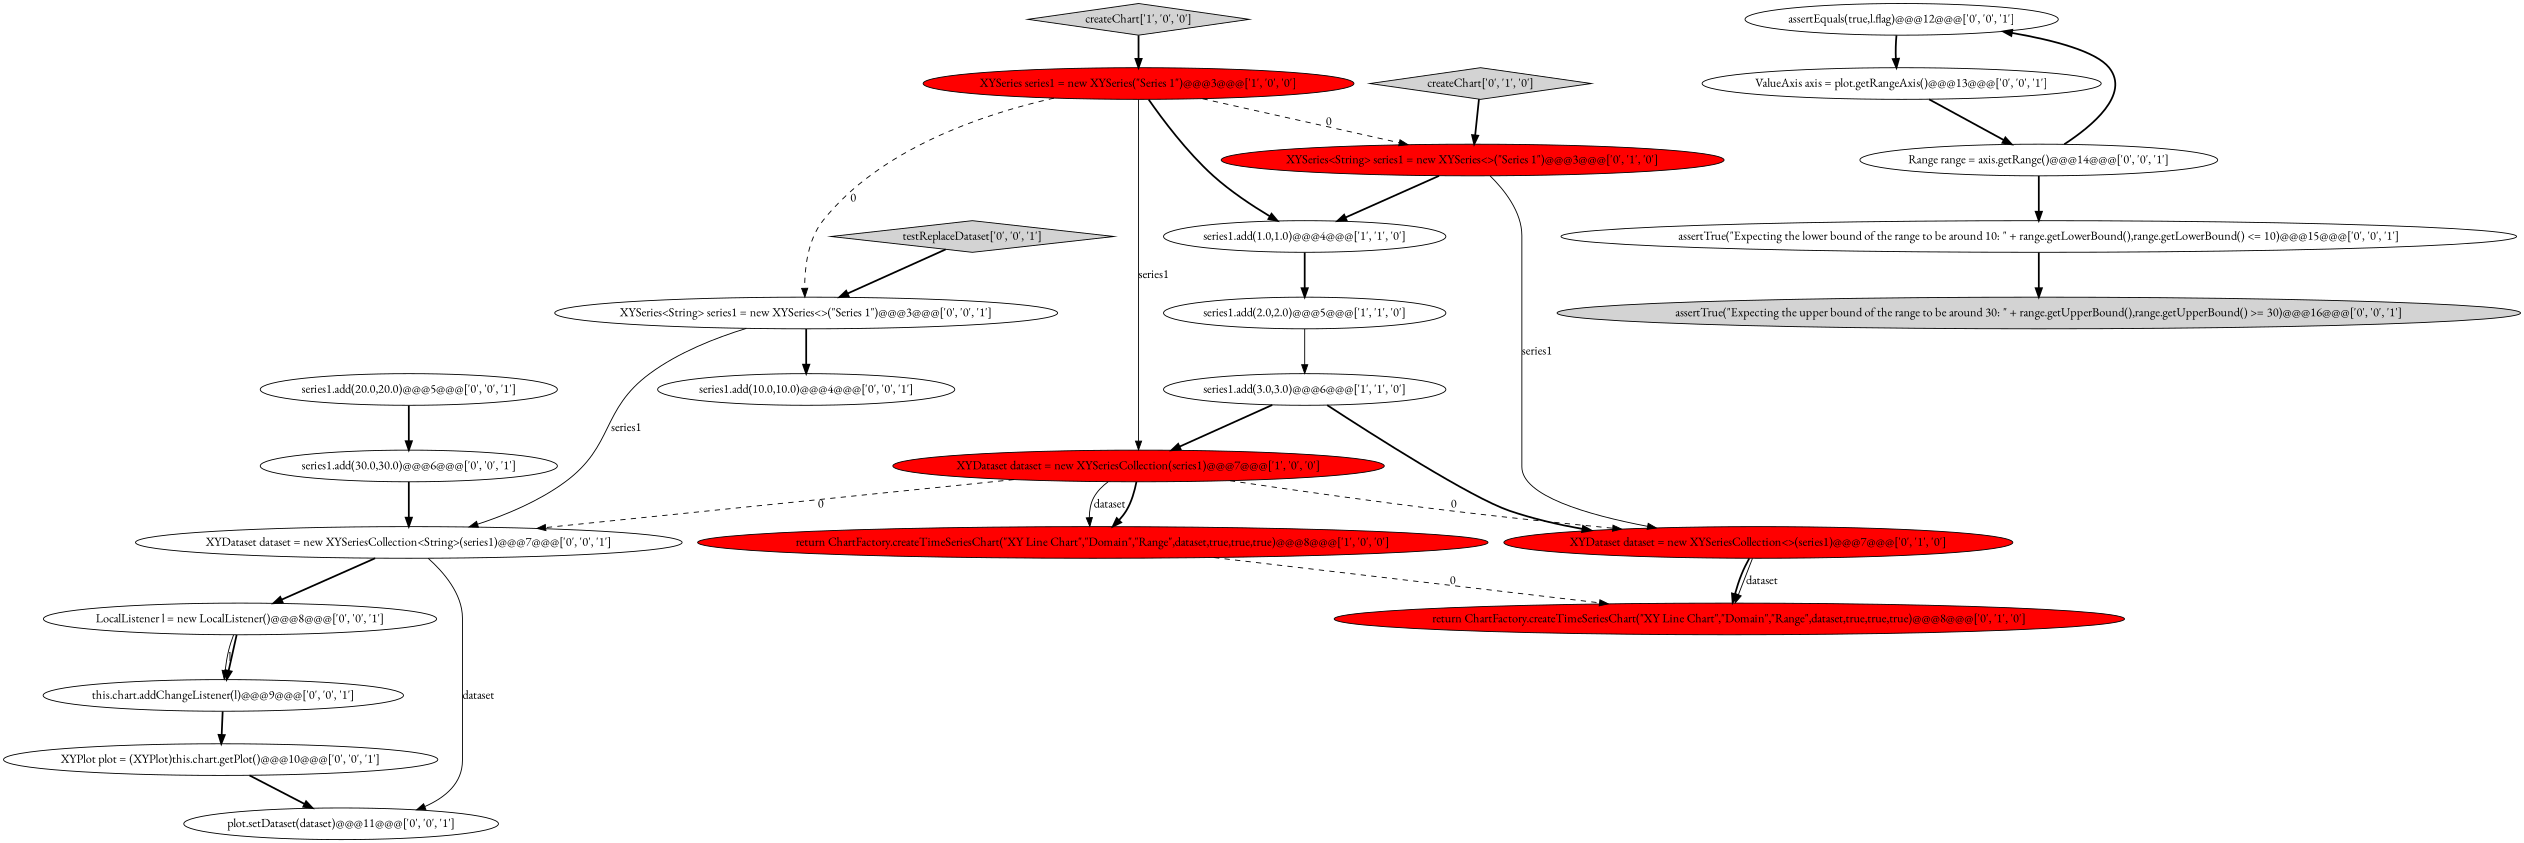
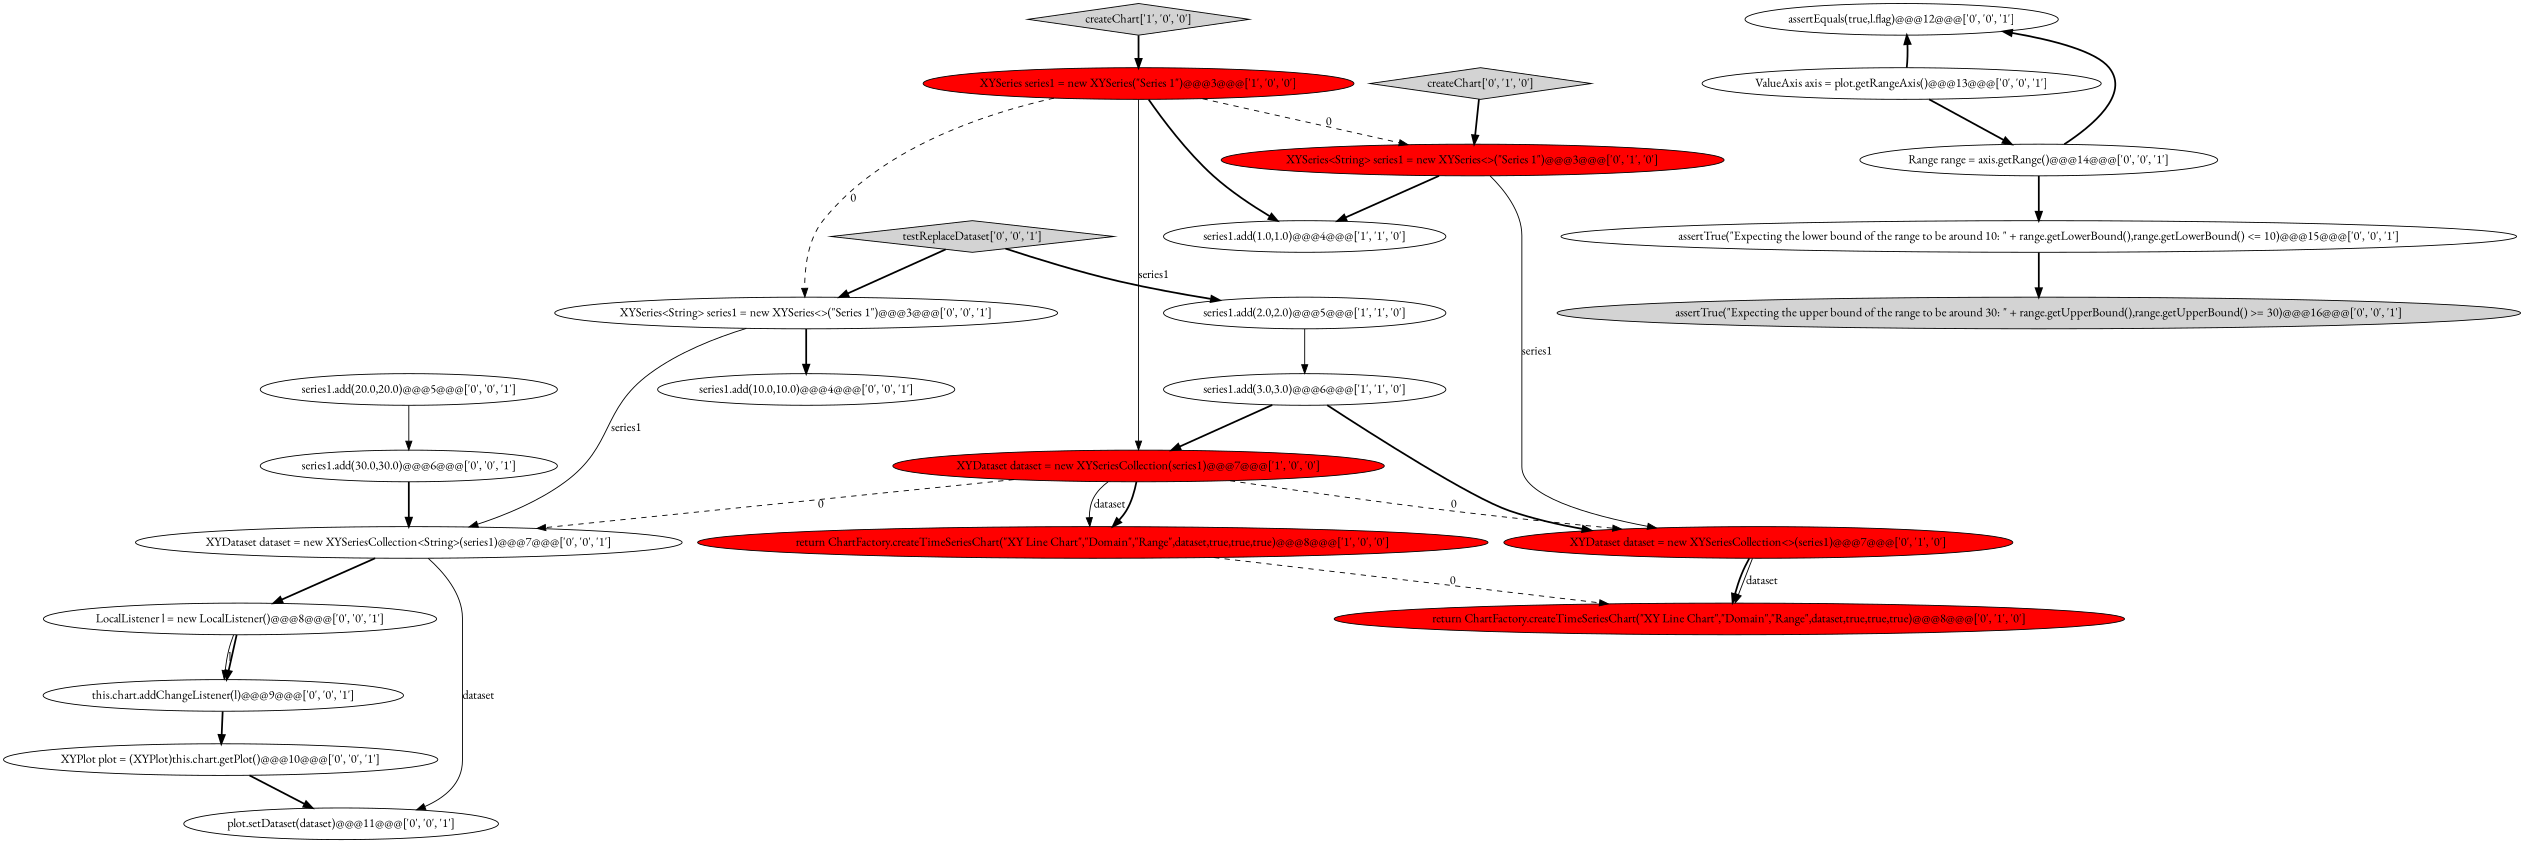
(1896, 47) -> (1907, 56)
(1305, 270) -> (1107, 278)
(409, 423) -> (409, 423)
